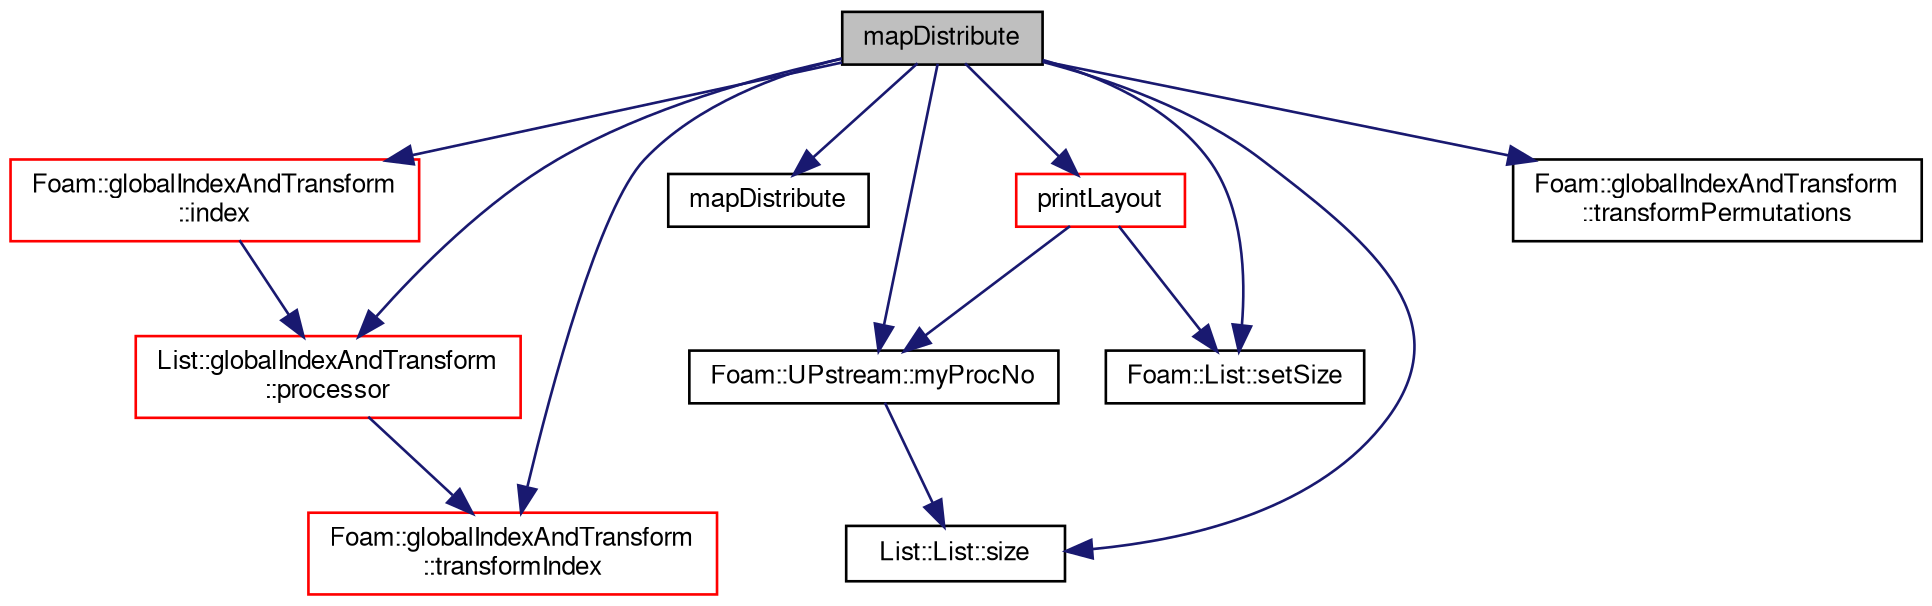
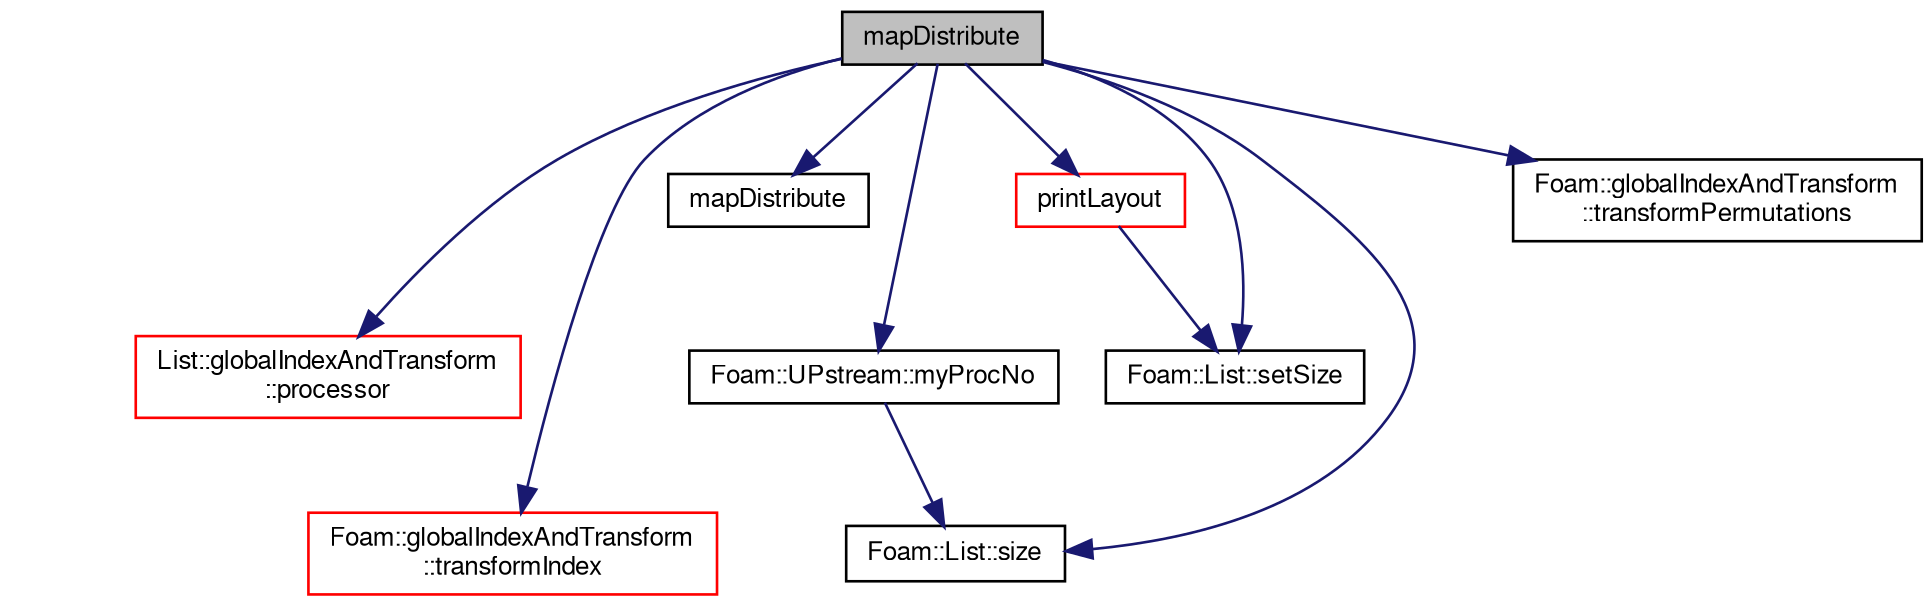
(215, 200) -> none
(998, 281) -> none
(410, 456) -> none
(956, 554) -> (956, 554)
